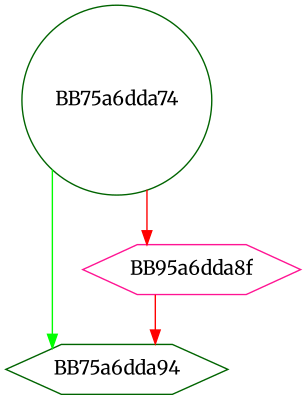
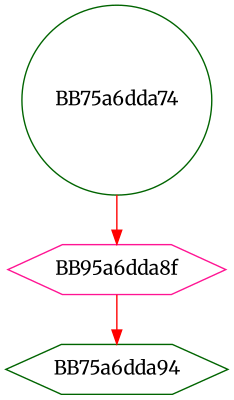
(52, 252) -> none
